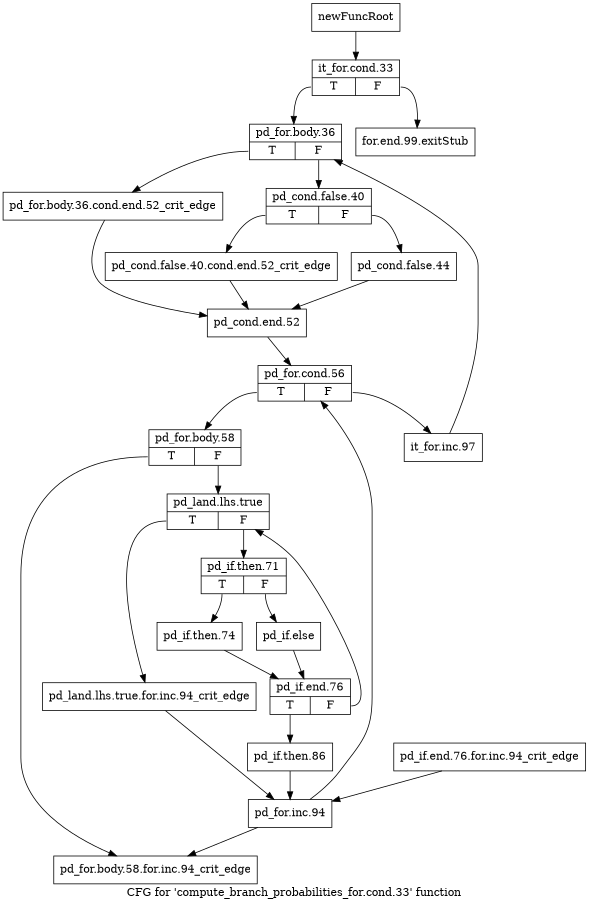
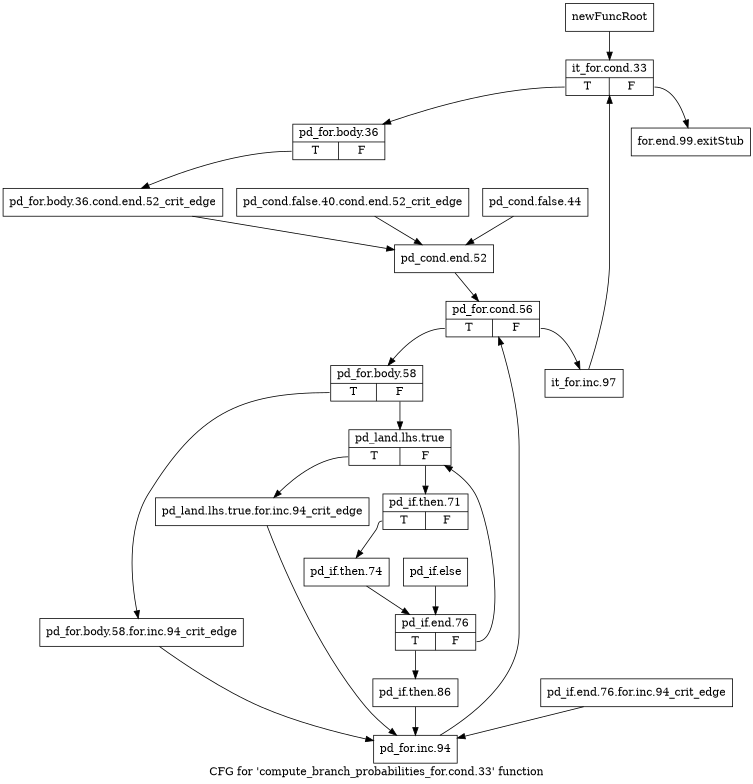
(319, 206) -> none
(478, 264) -> (610, 237)
(267, 605) -> none
(226, 840) -> (257, 705)
